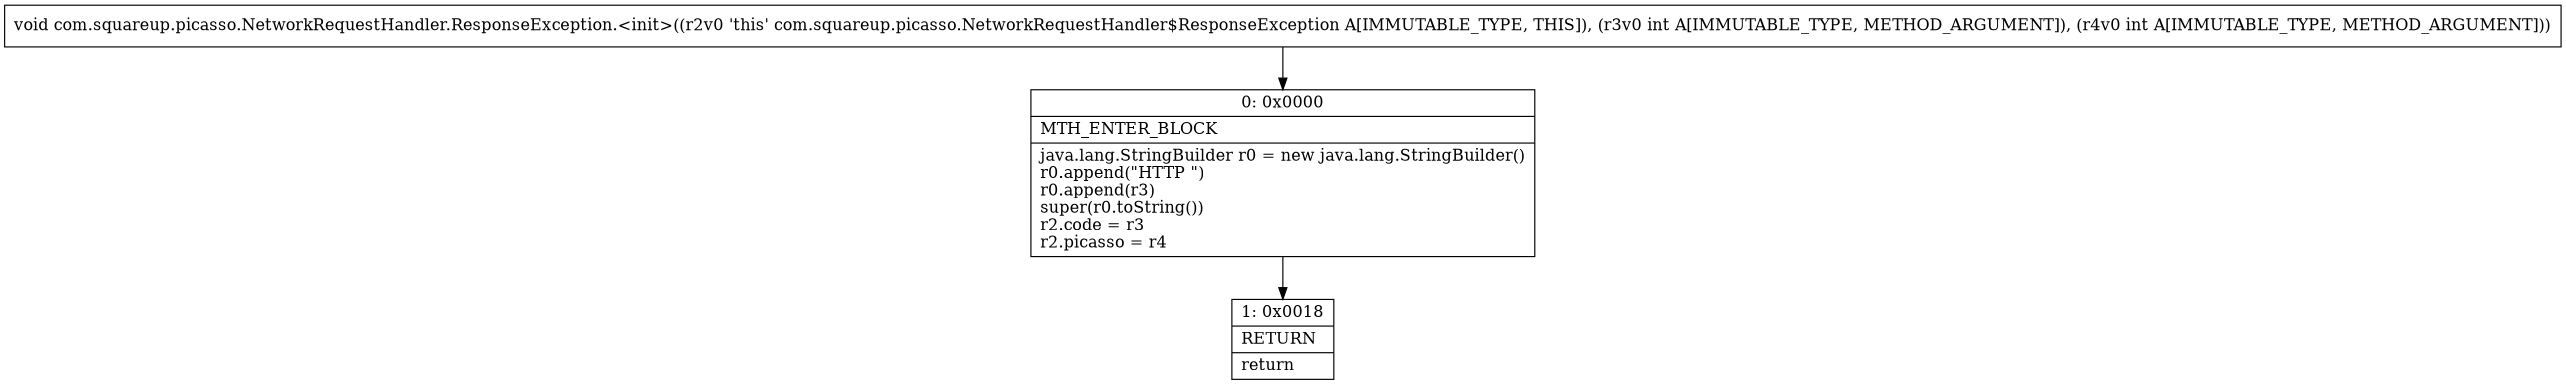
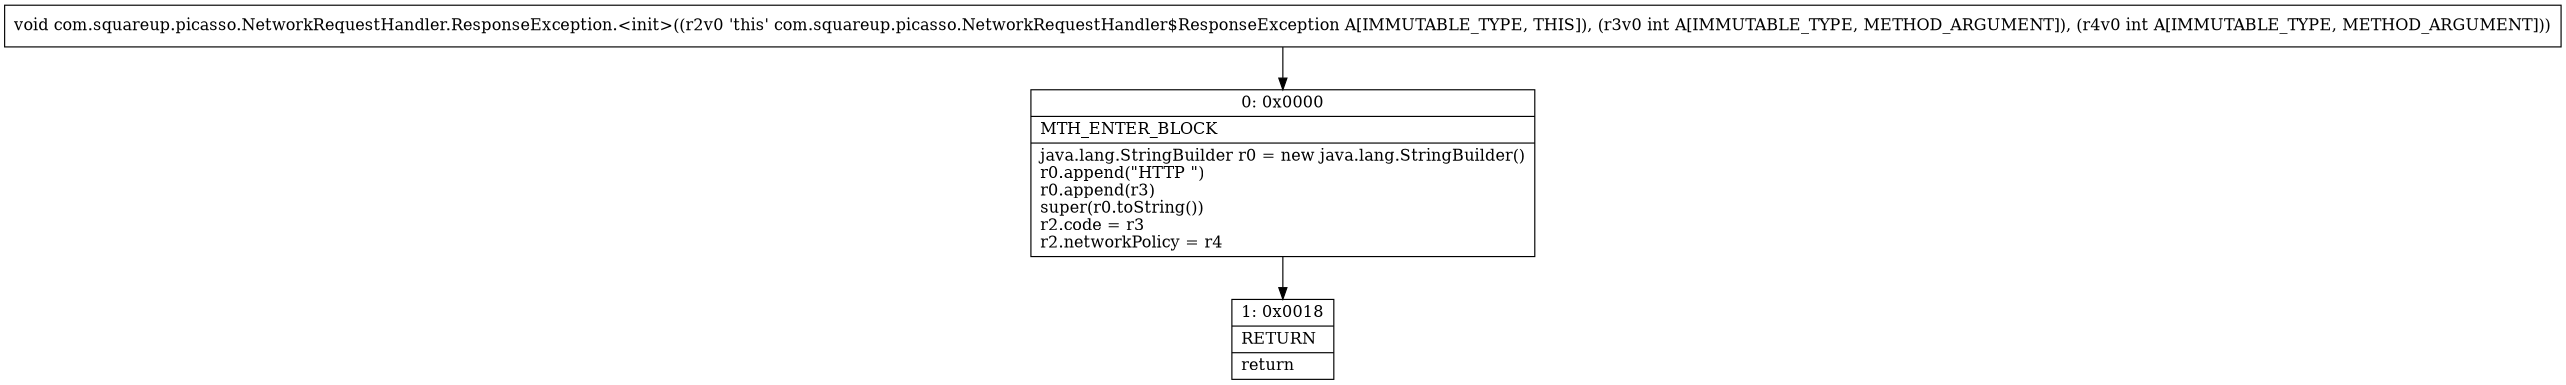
(1104, 243) -> (1132, 243)
